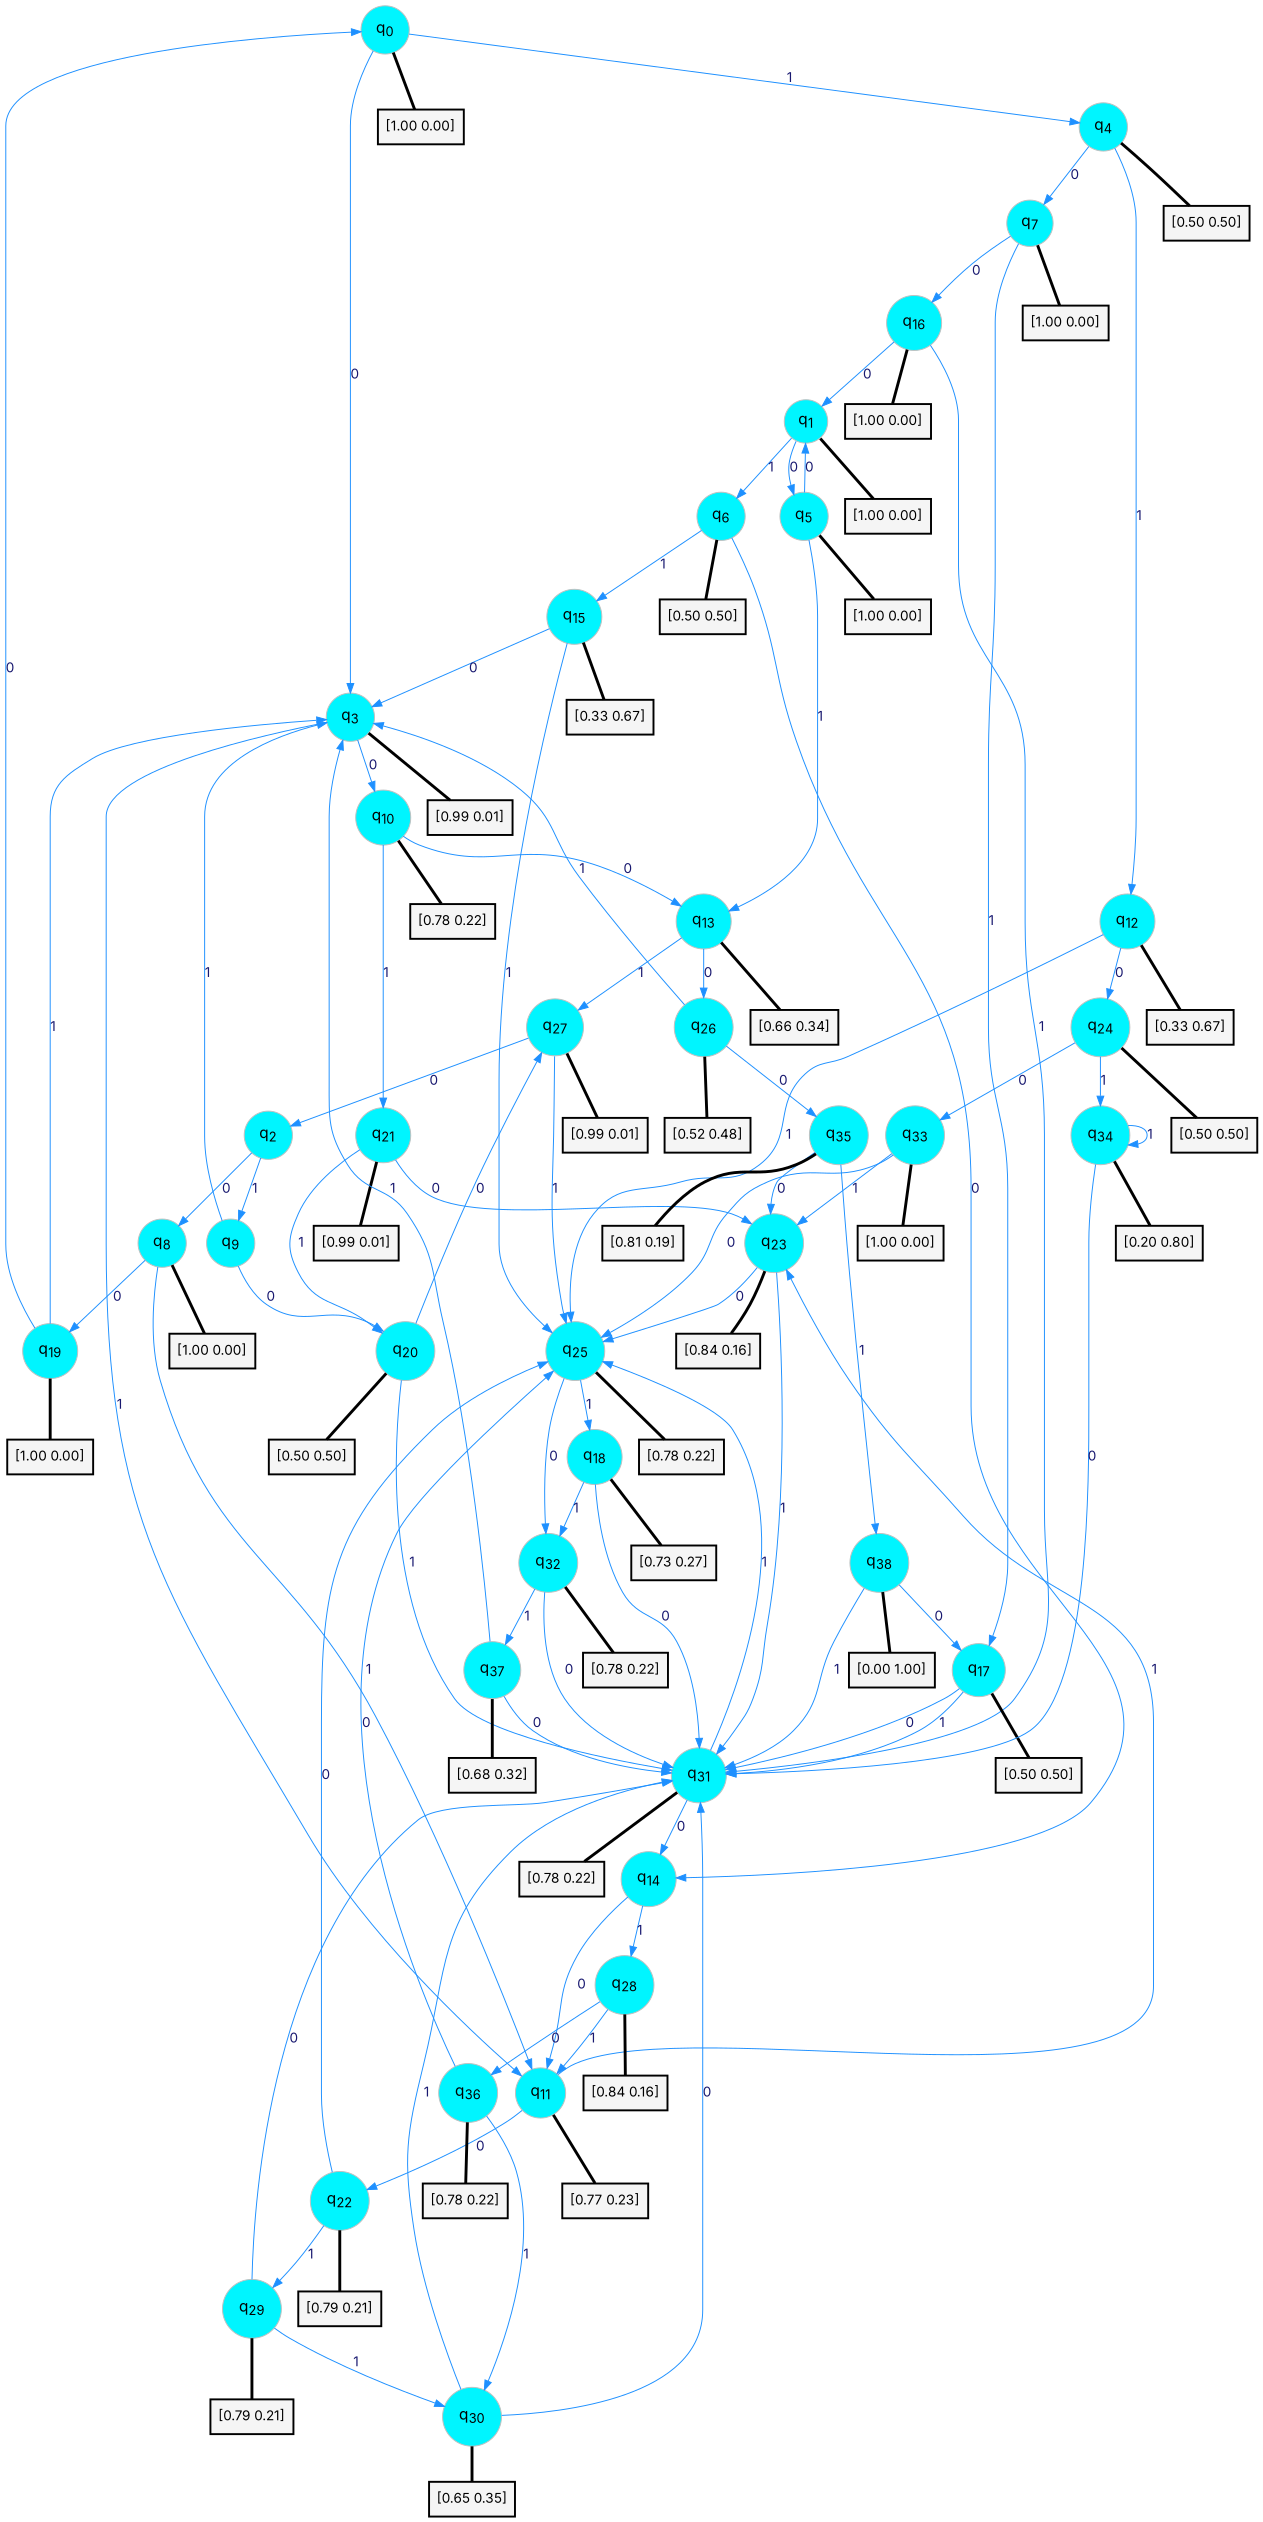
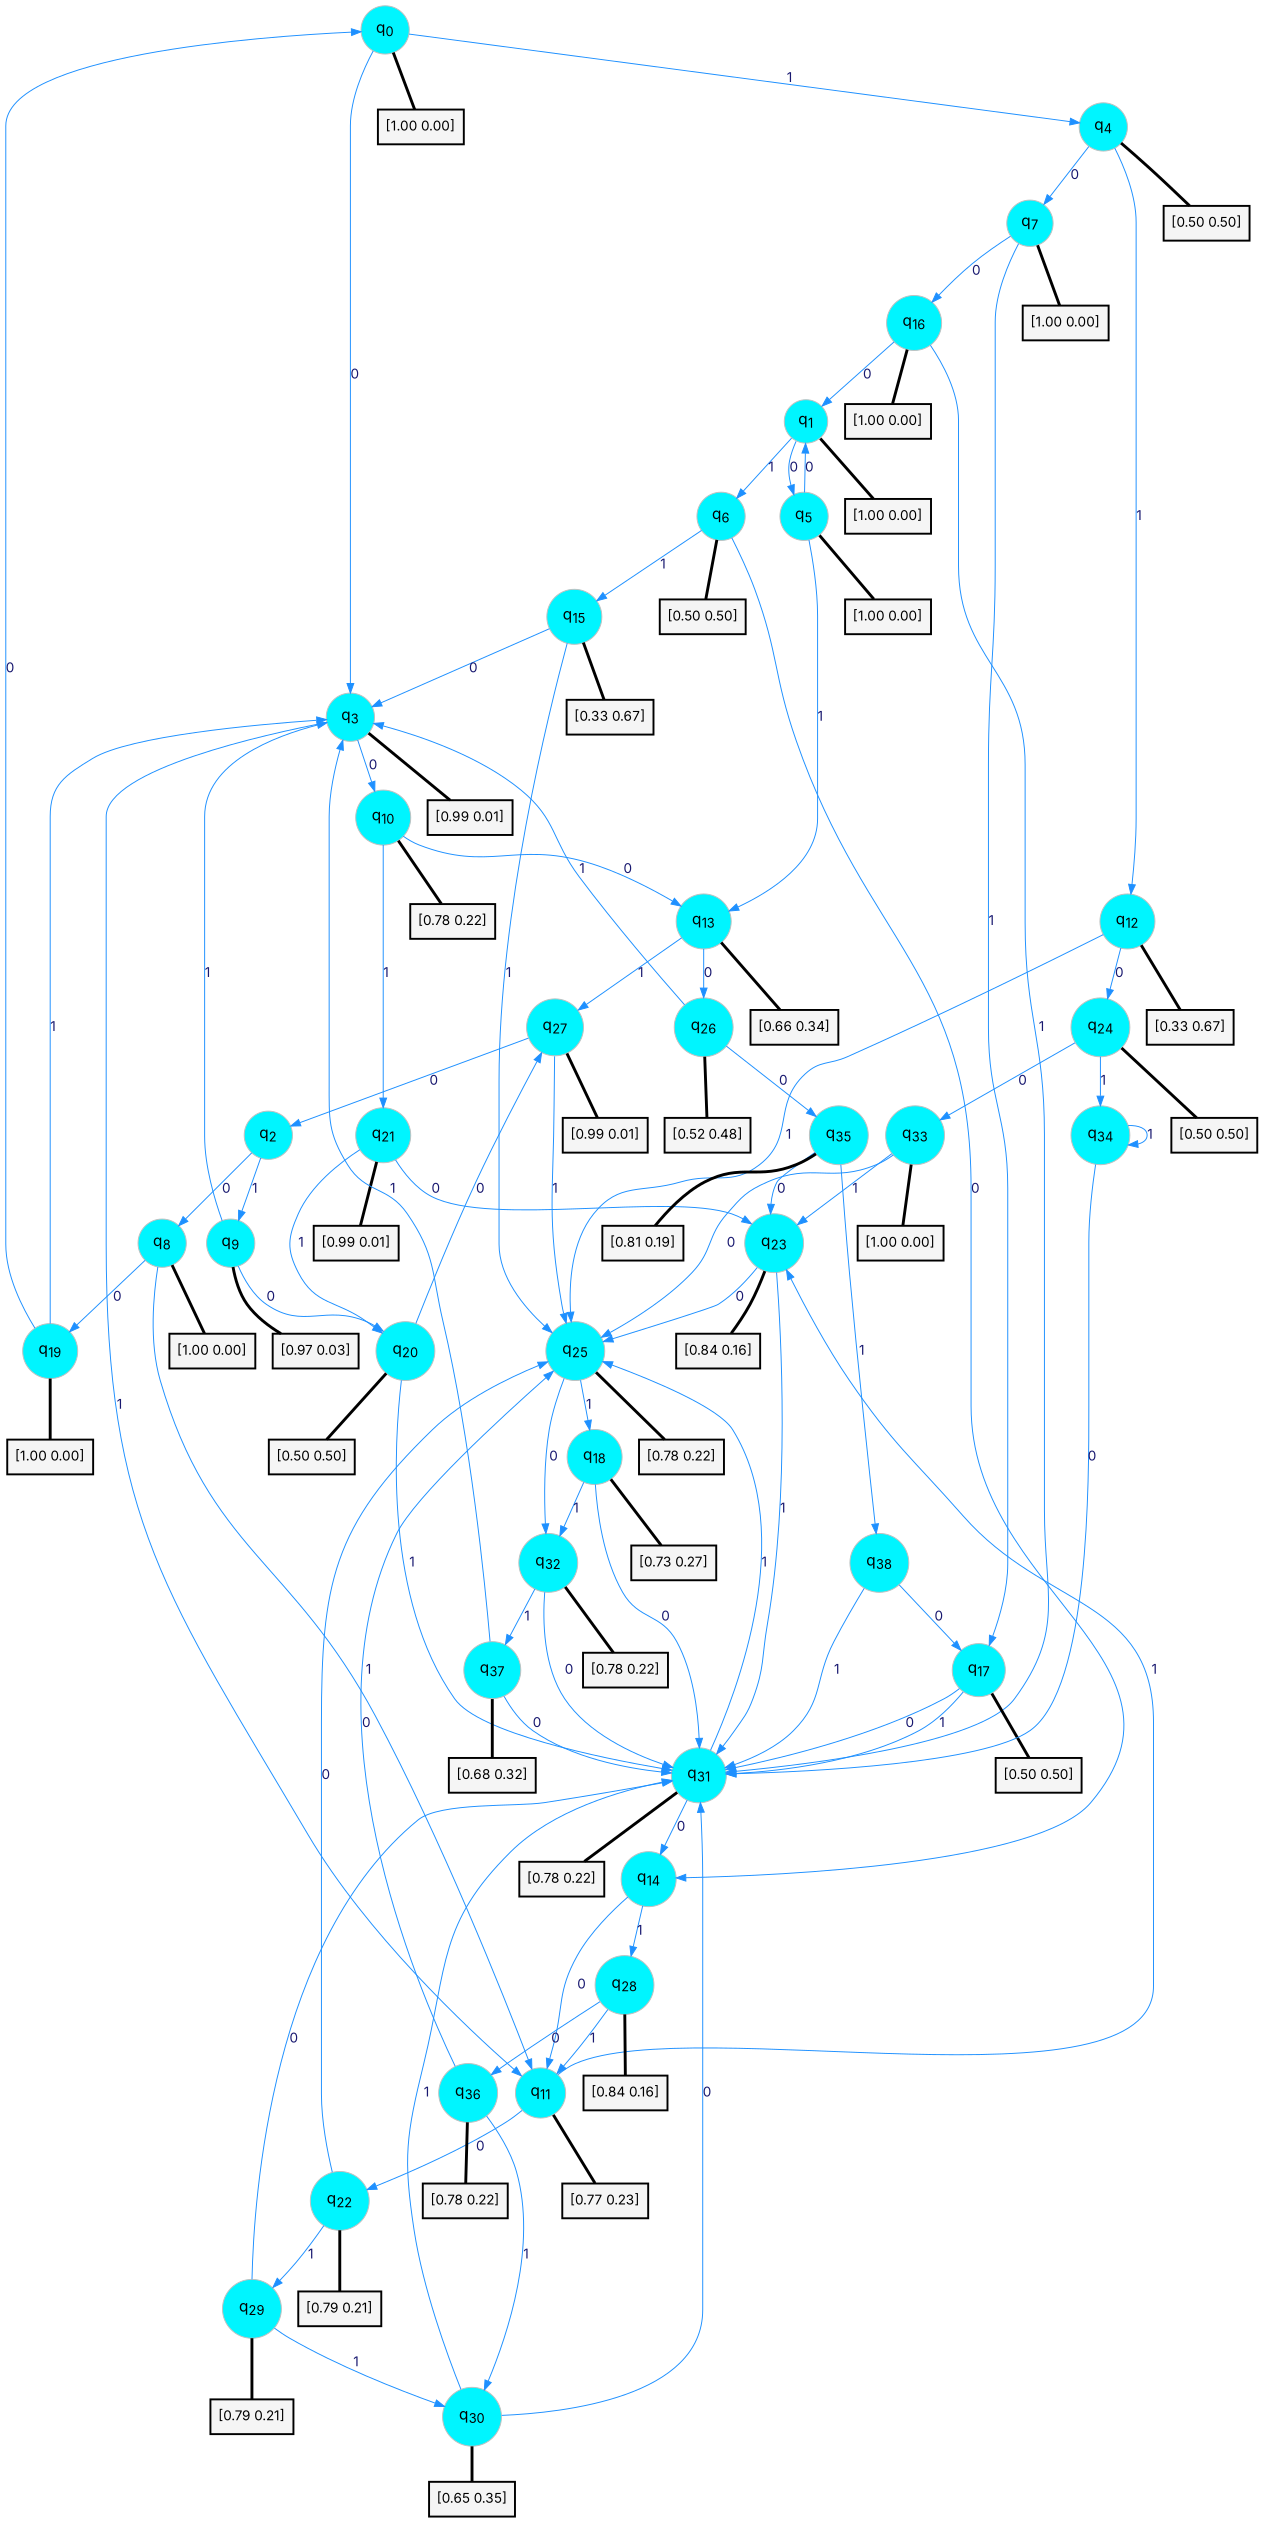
(1159, 1243) -> none
none -> (316, 1351)
(892, 1670) -> none
